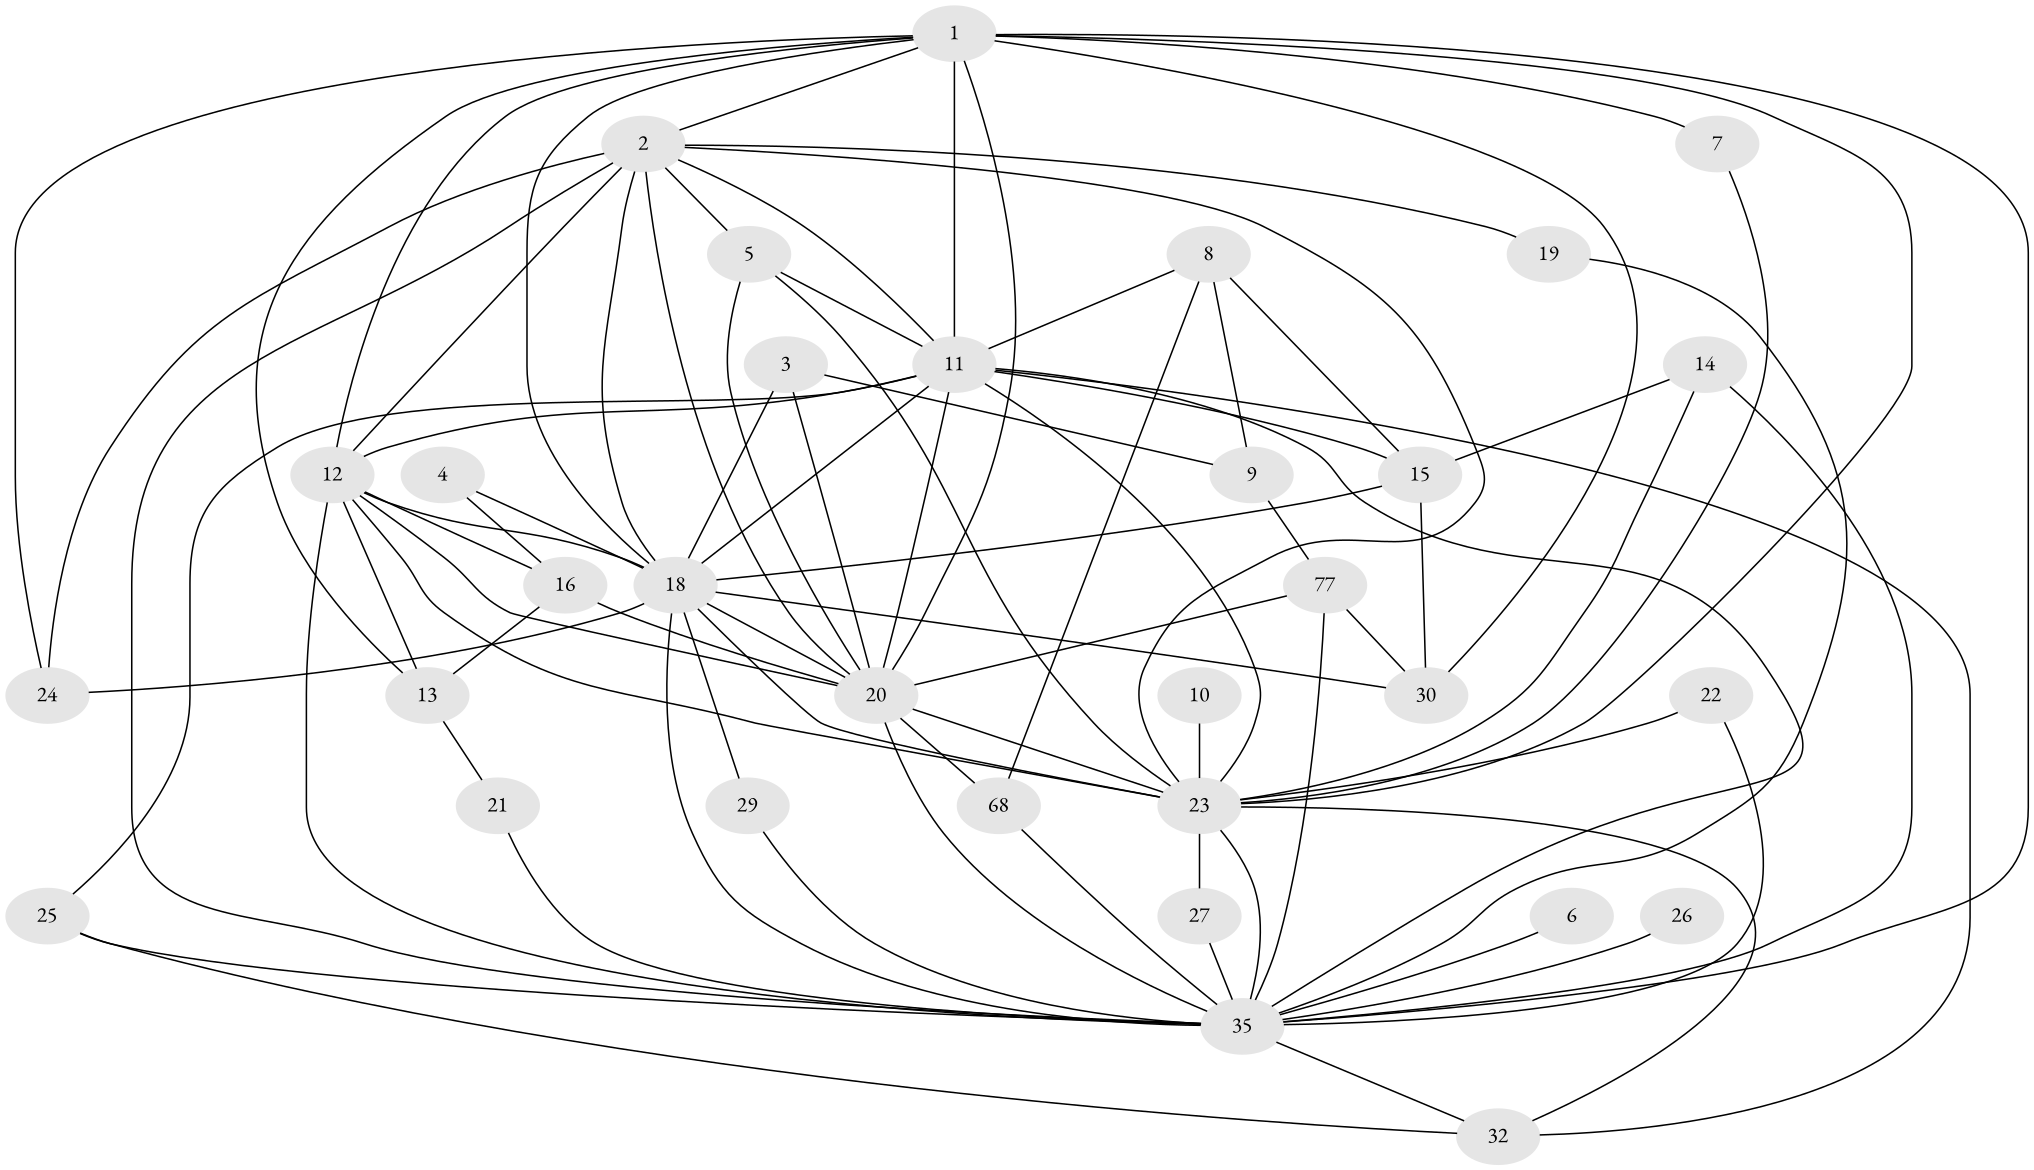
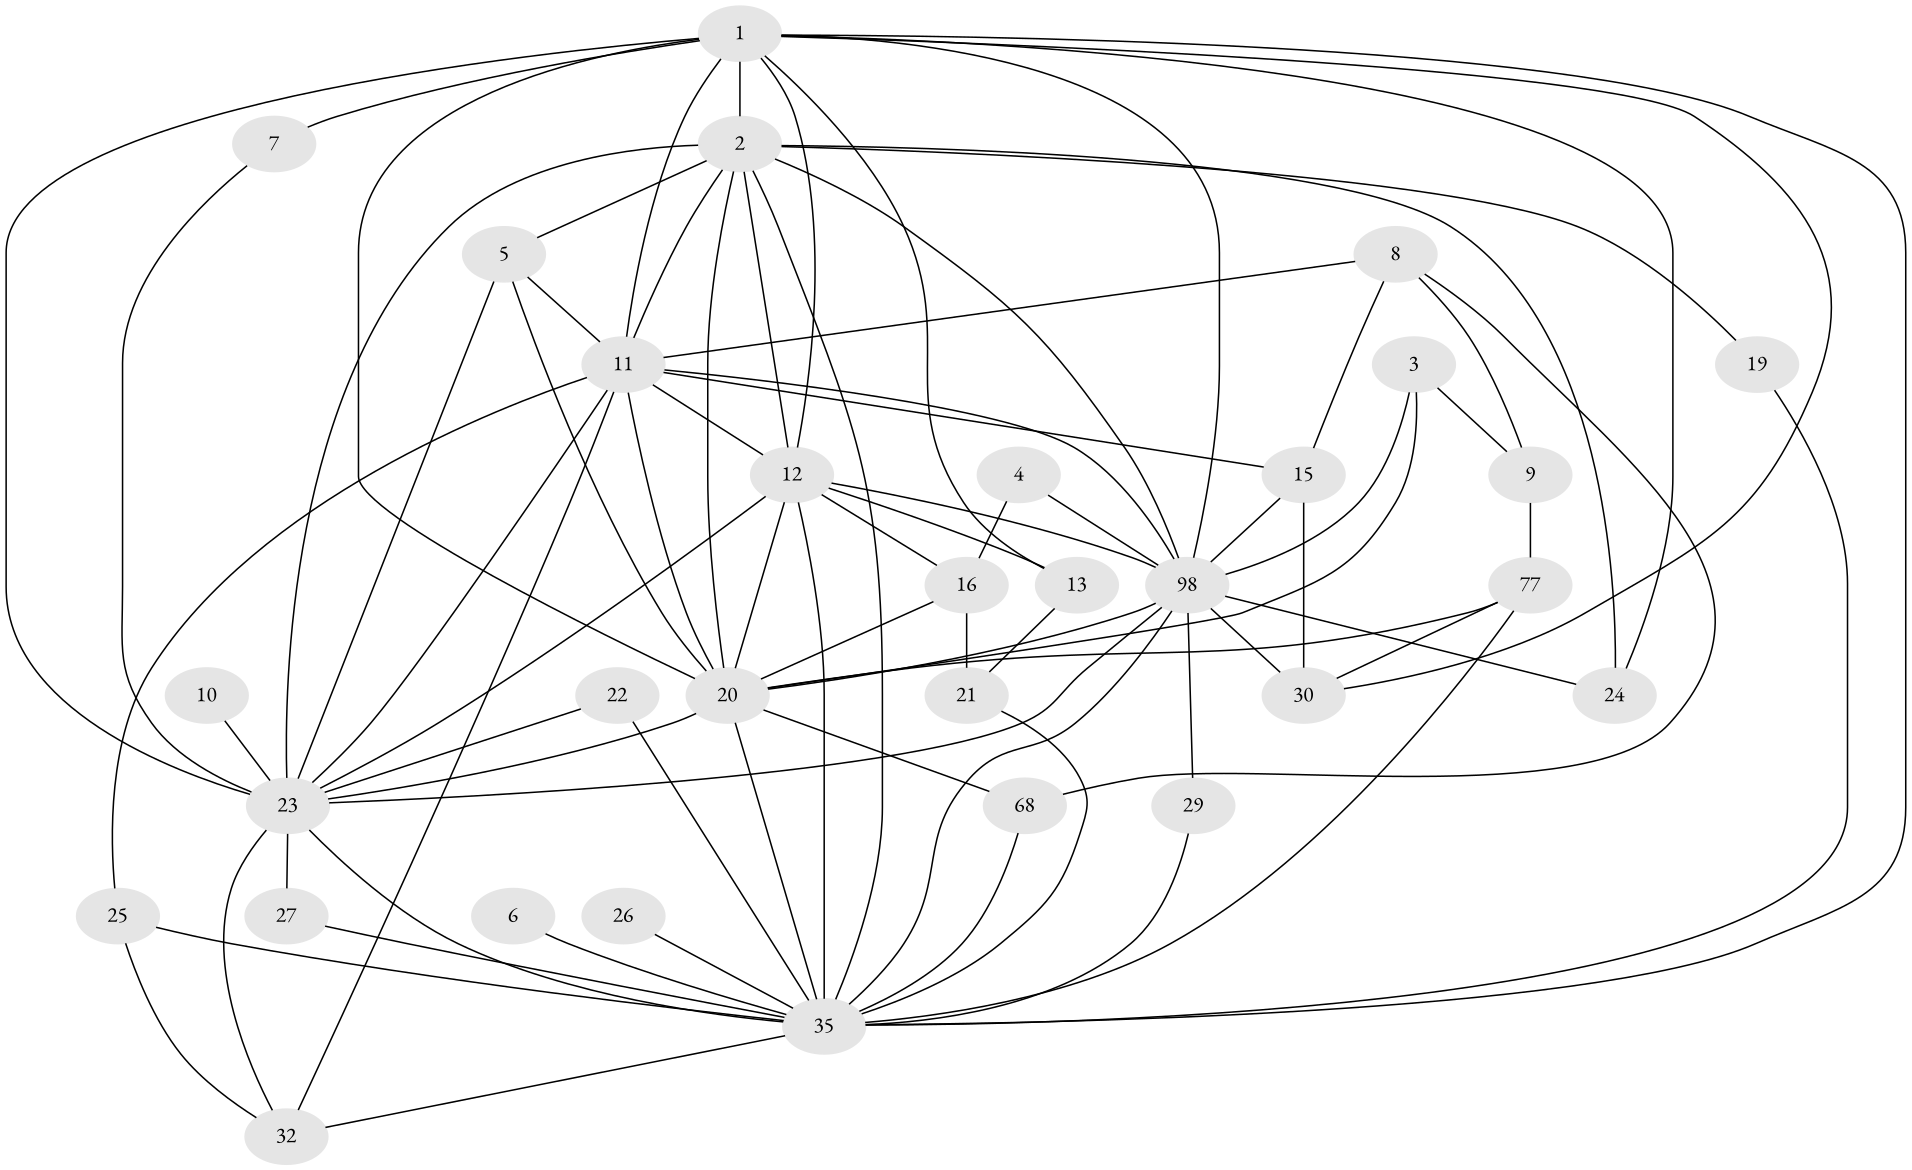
(1705, 365) -> none
(676, 585) -> (1187, 585)
(1678, 588) -> none
(509, 630) -> (967, 641)
